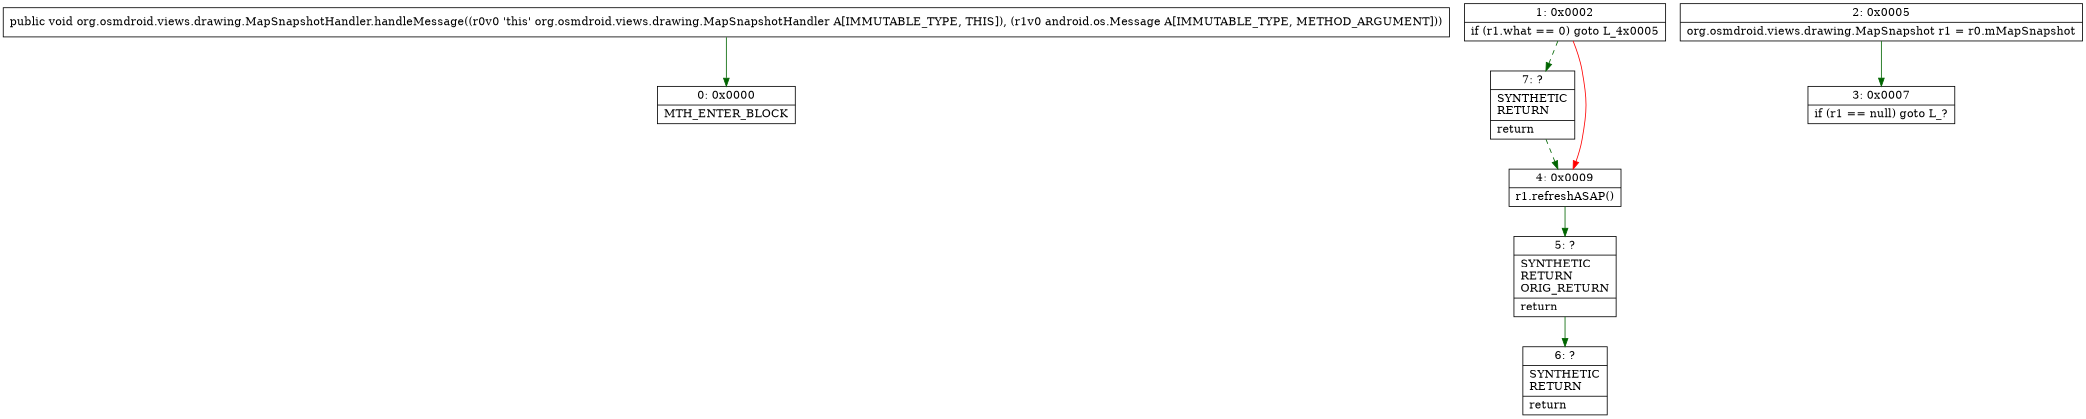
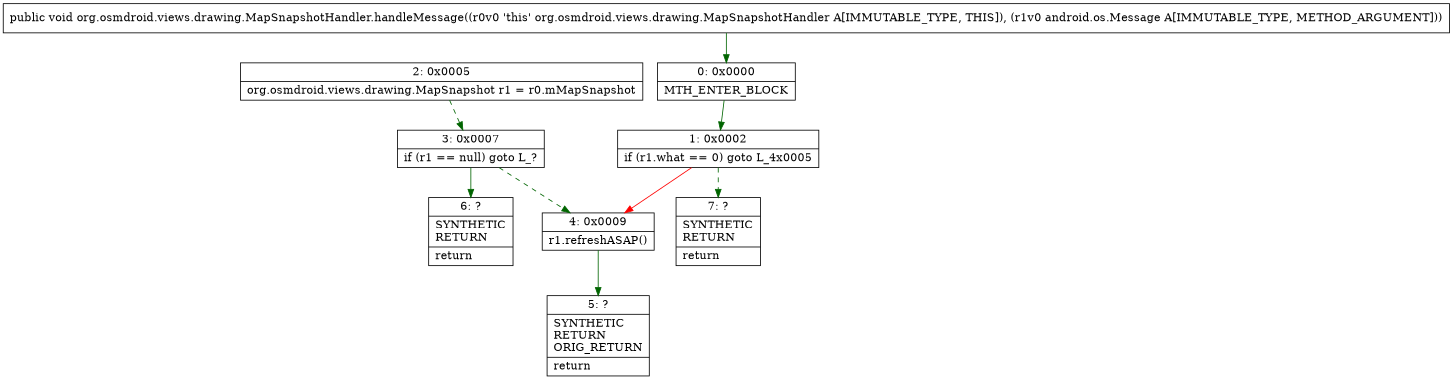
(1881, 60) -> (455, 111)
none -> (723, 111)
(1550, 150) -> (531, 188)
(1565, 328) -> (471, 178)
